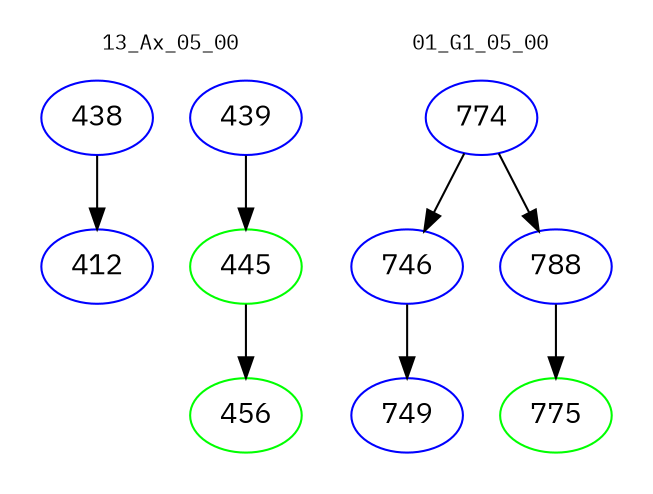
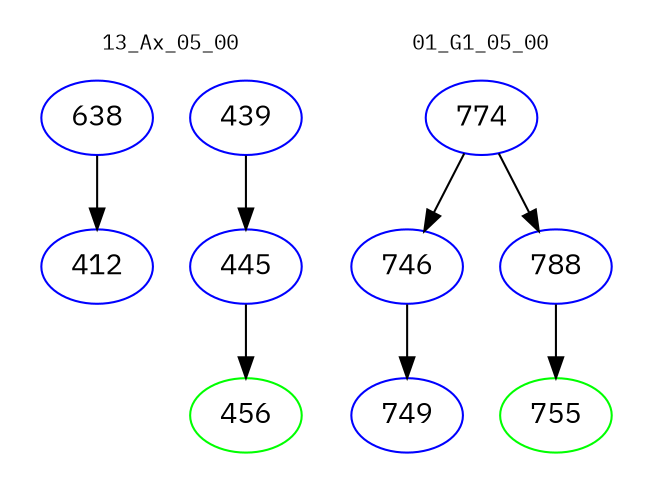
(97, 118) -> (97, 118)
(246, 267) -> (246, 267)
(556, 415) -> (556, 415)
